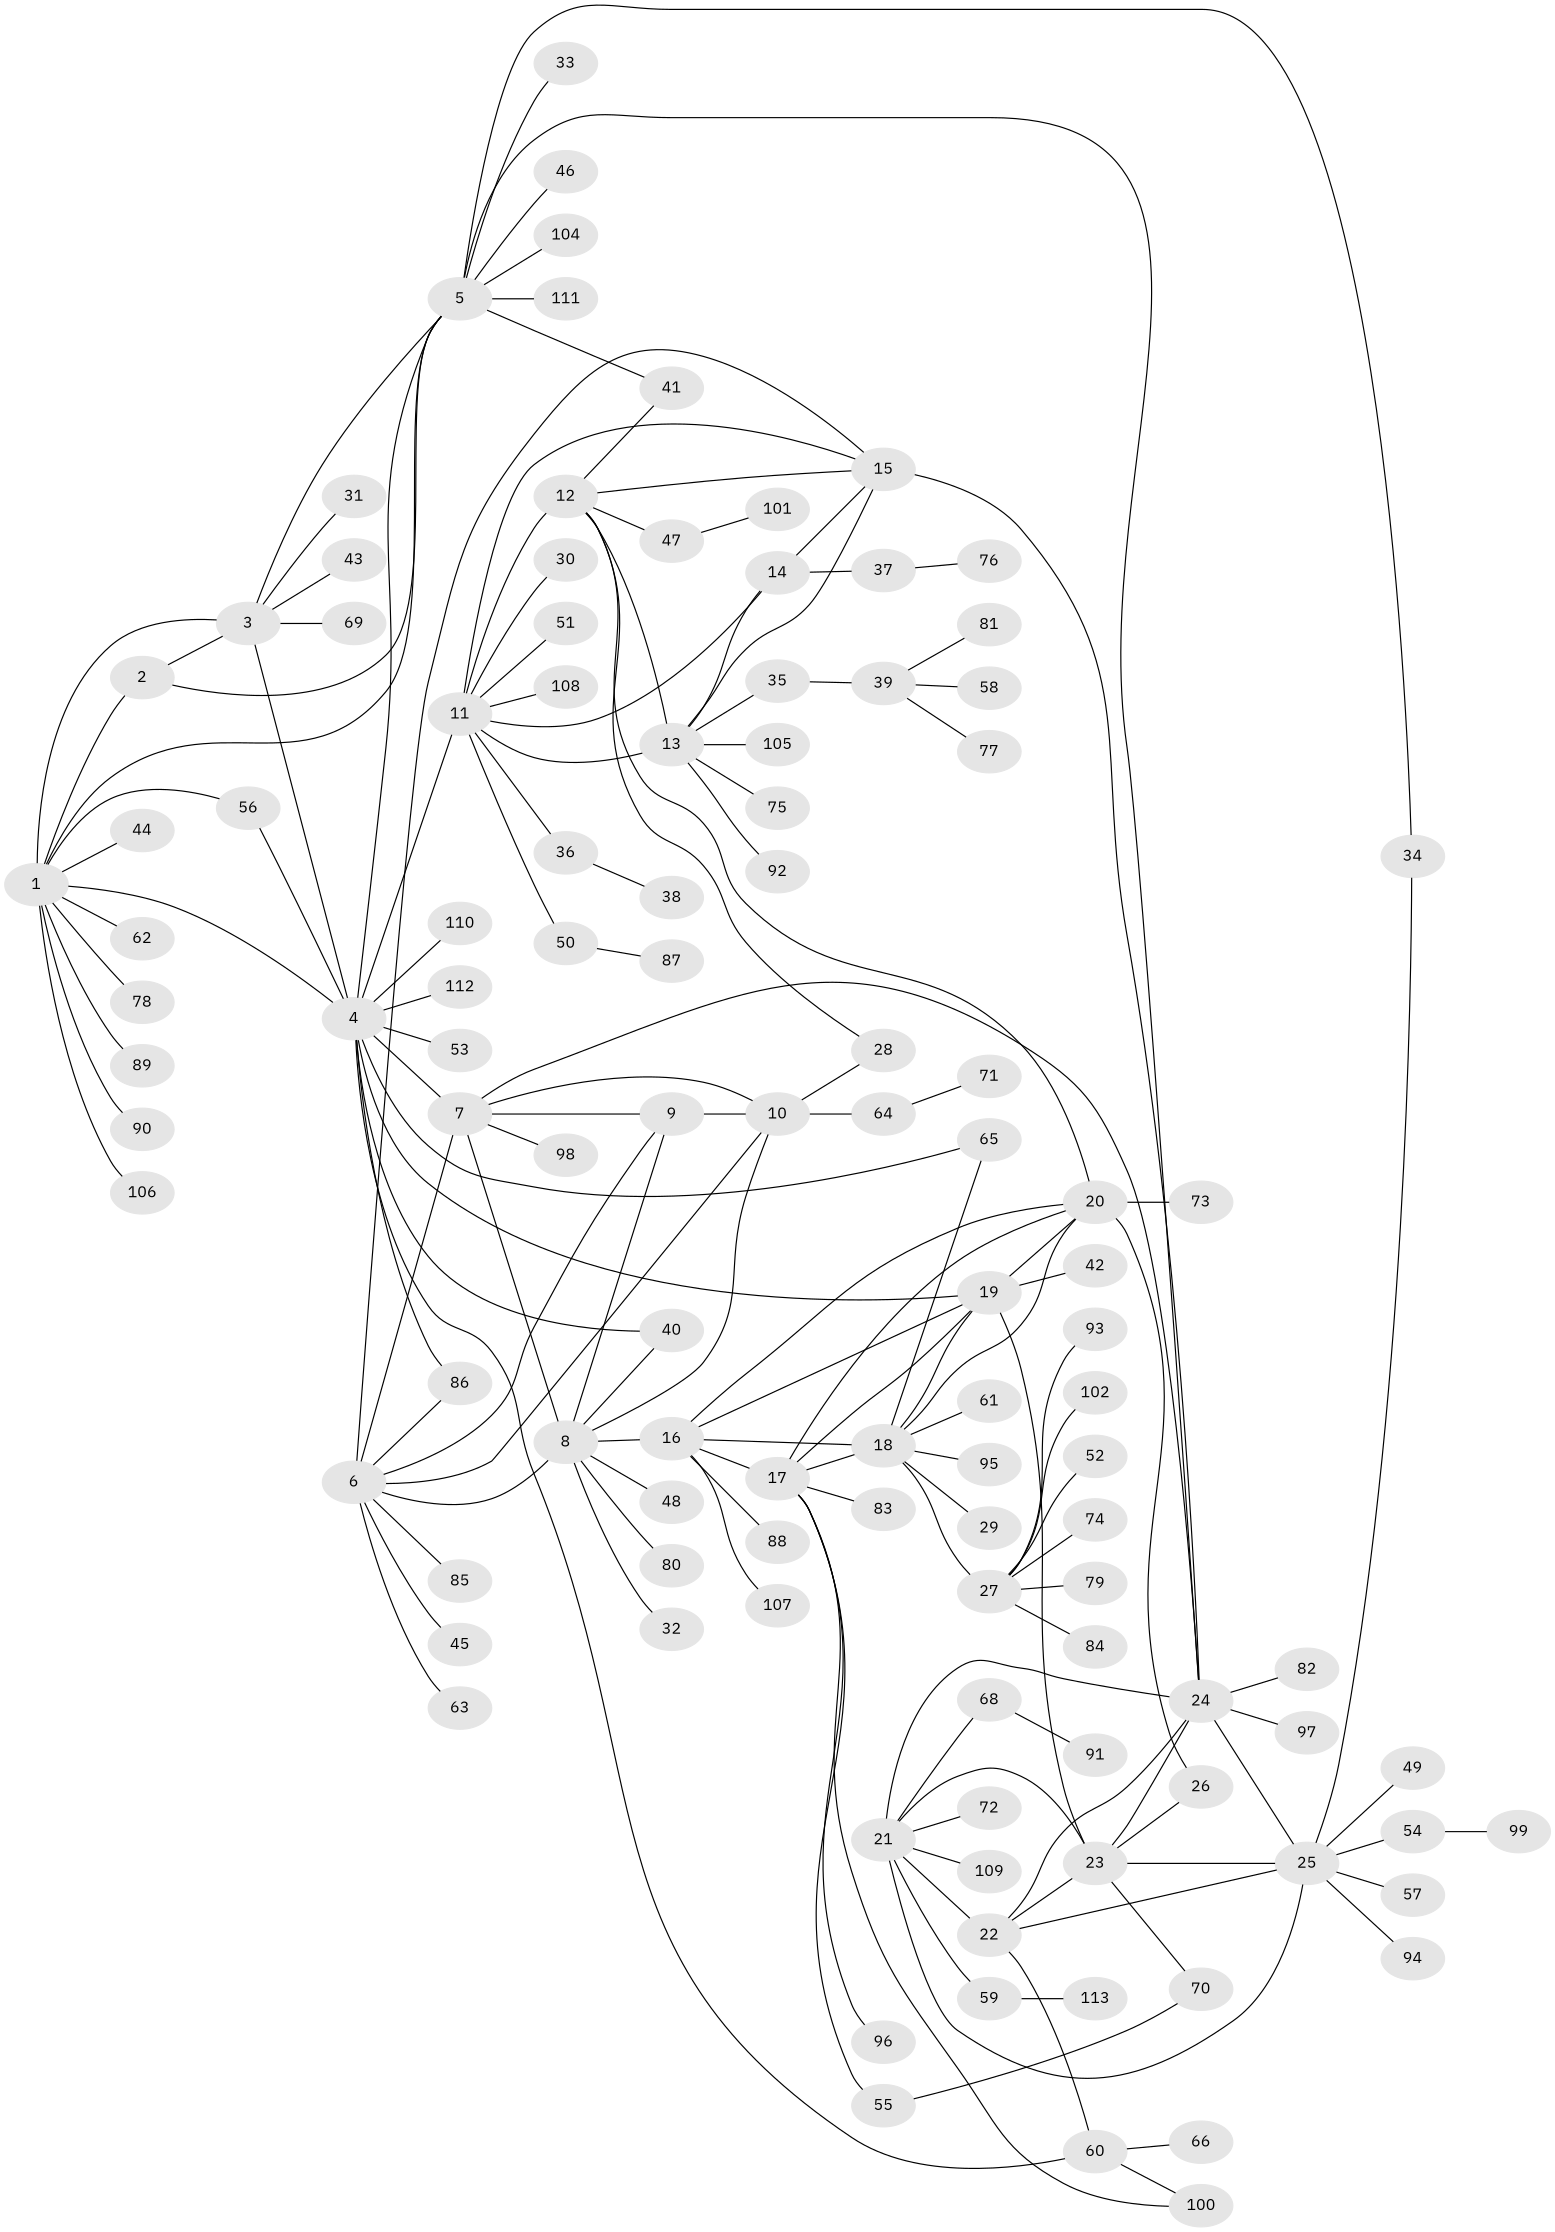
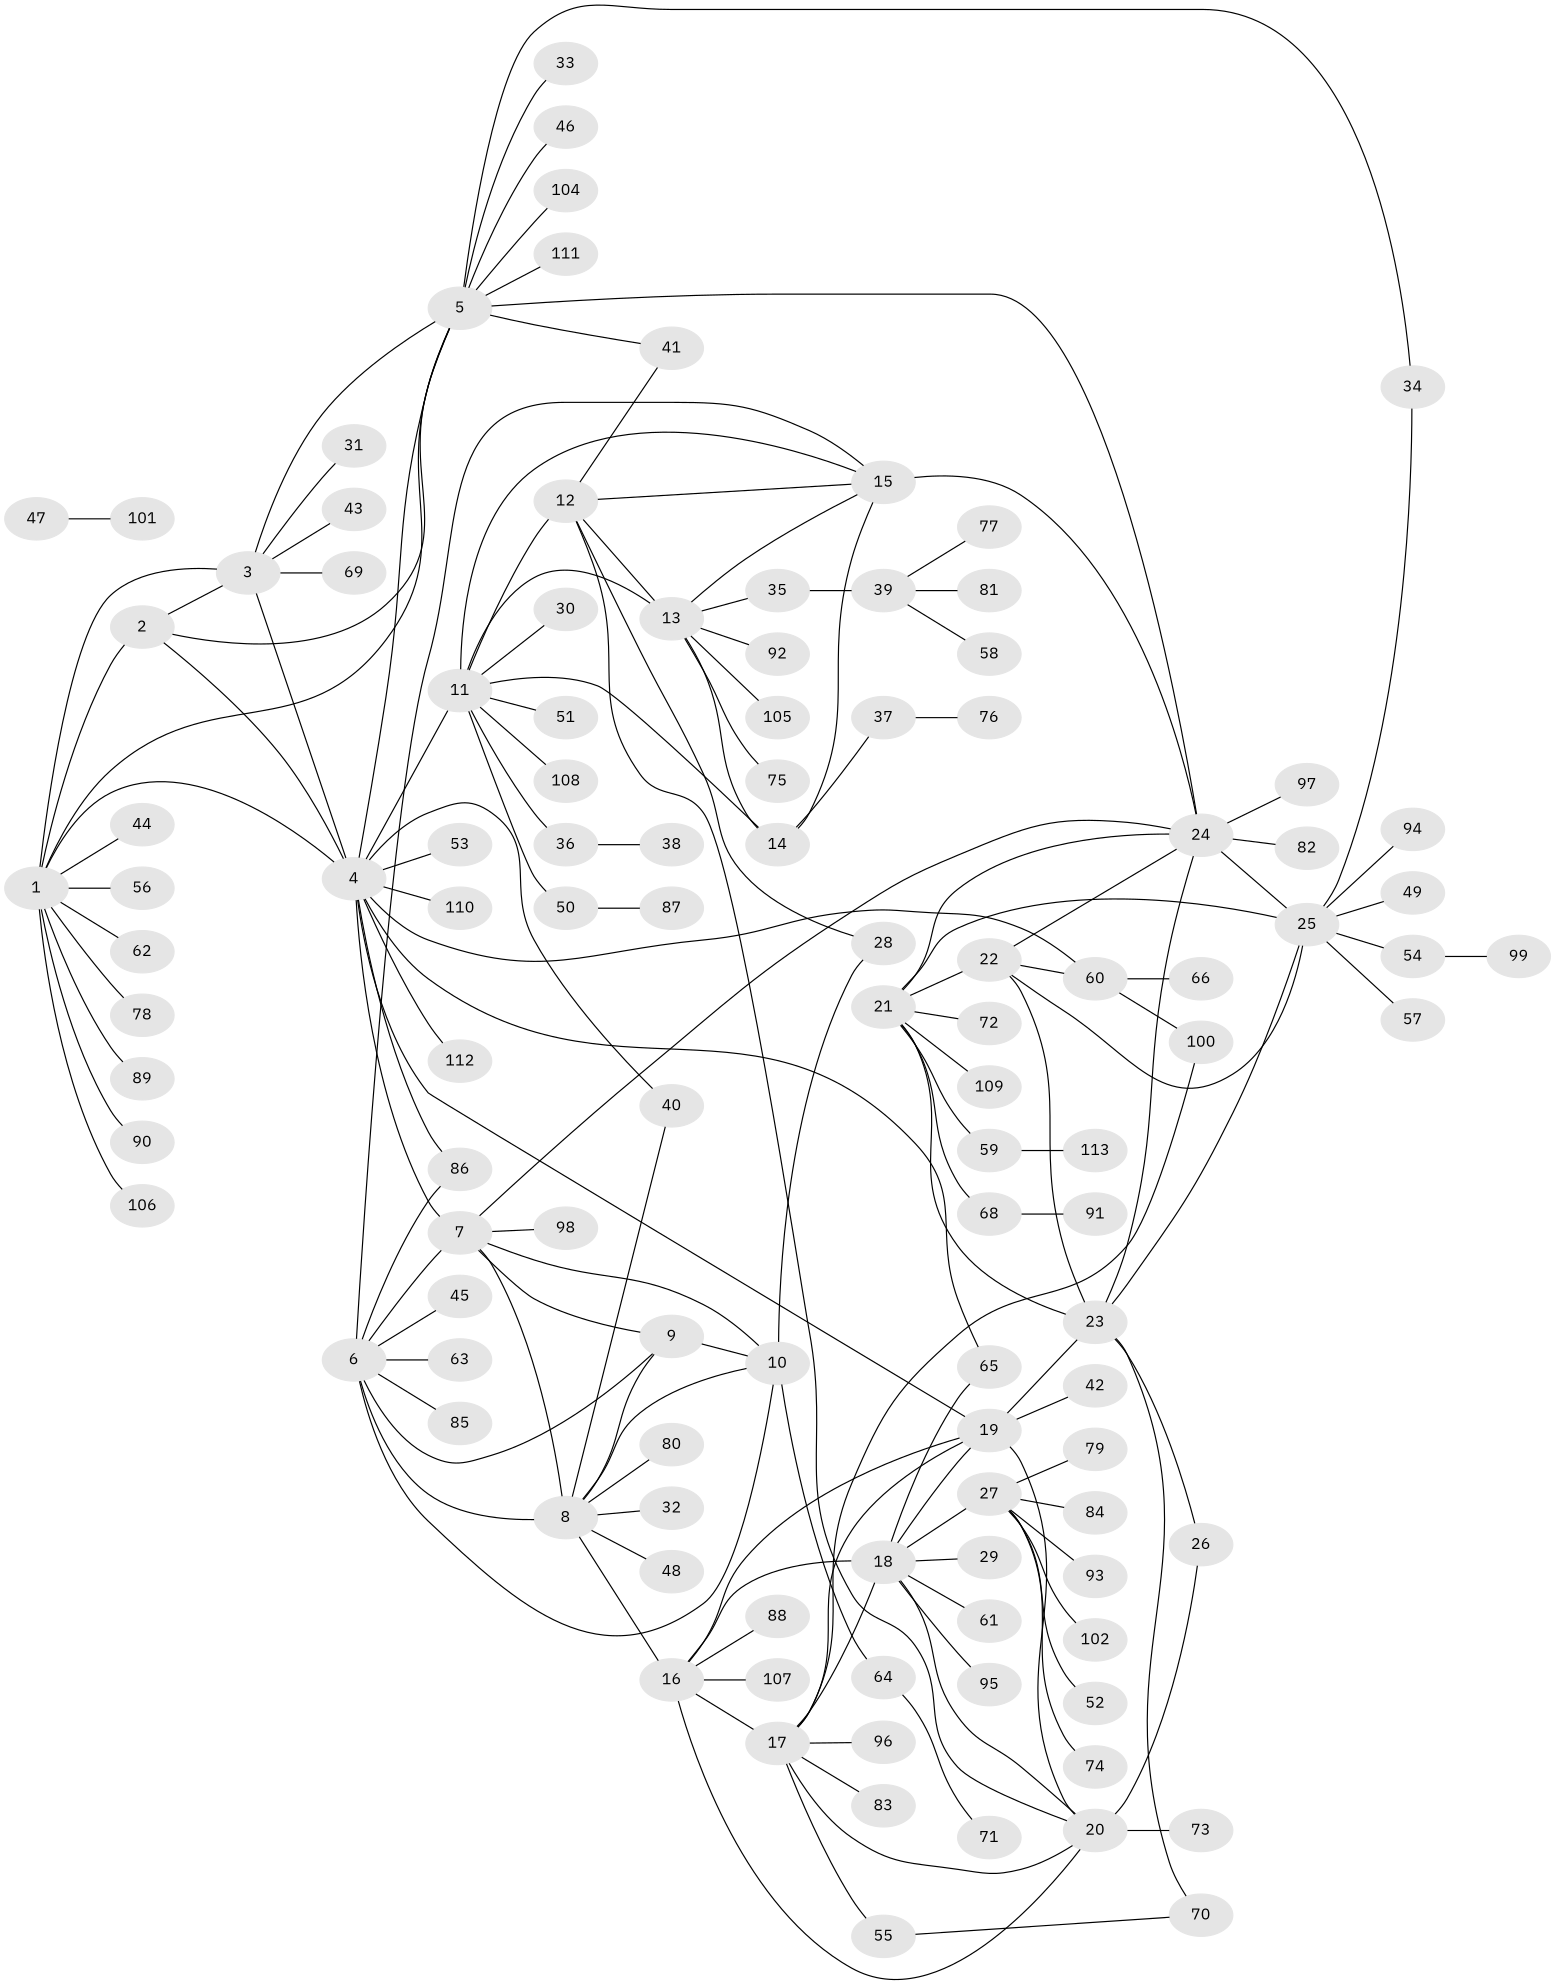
(619, 519) -> none
(302, 913) -> (267, 739)
